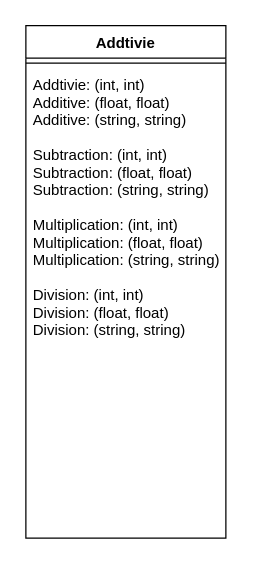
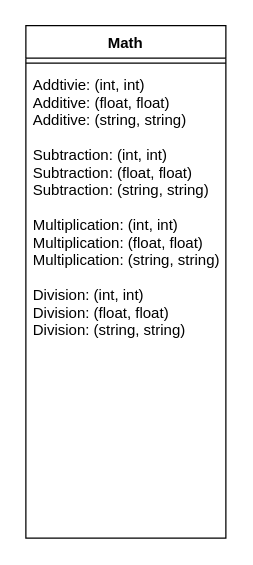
(125, 43) -> (125, 43)
